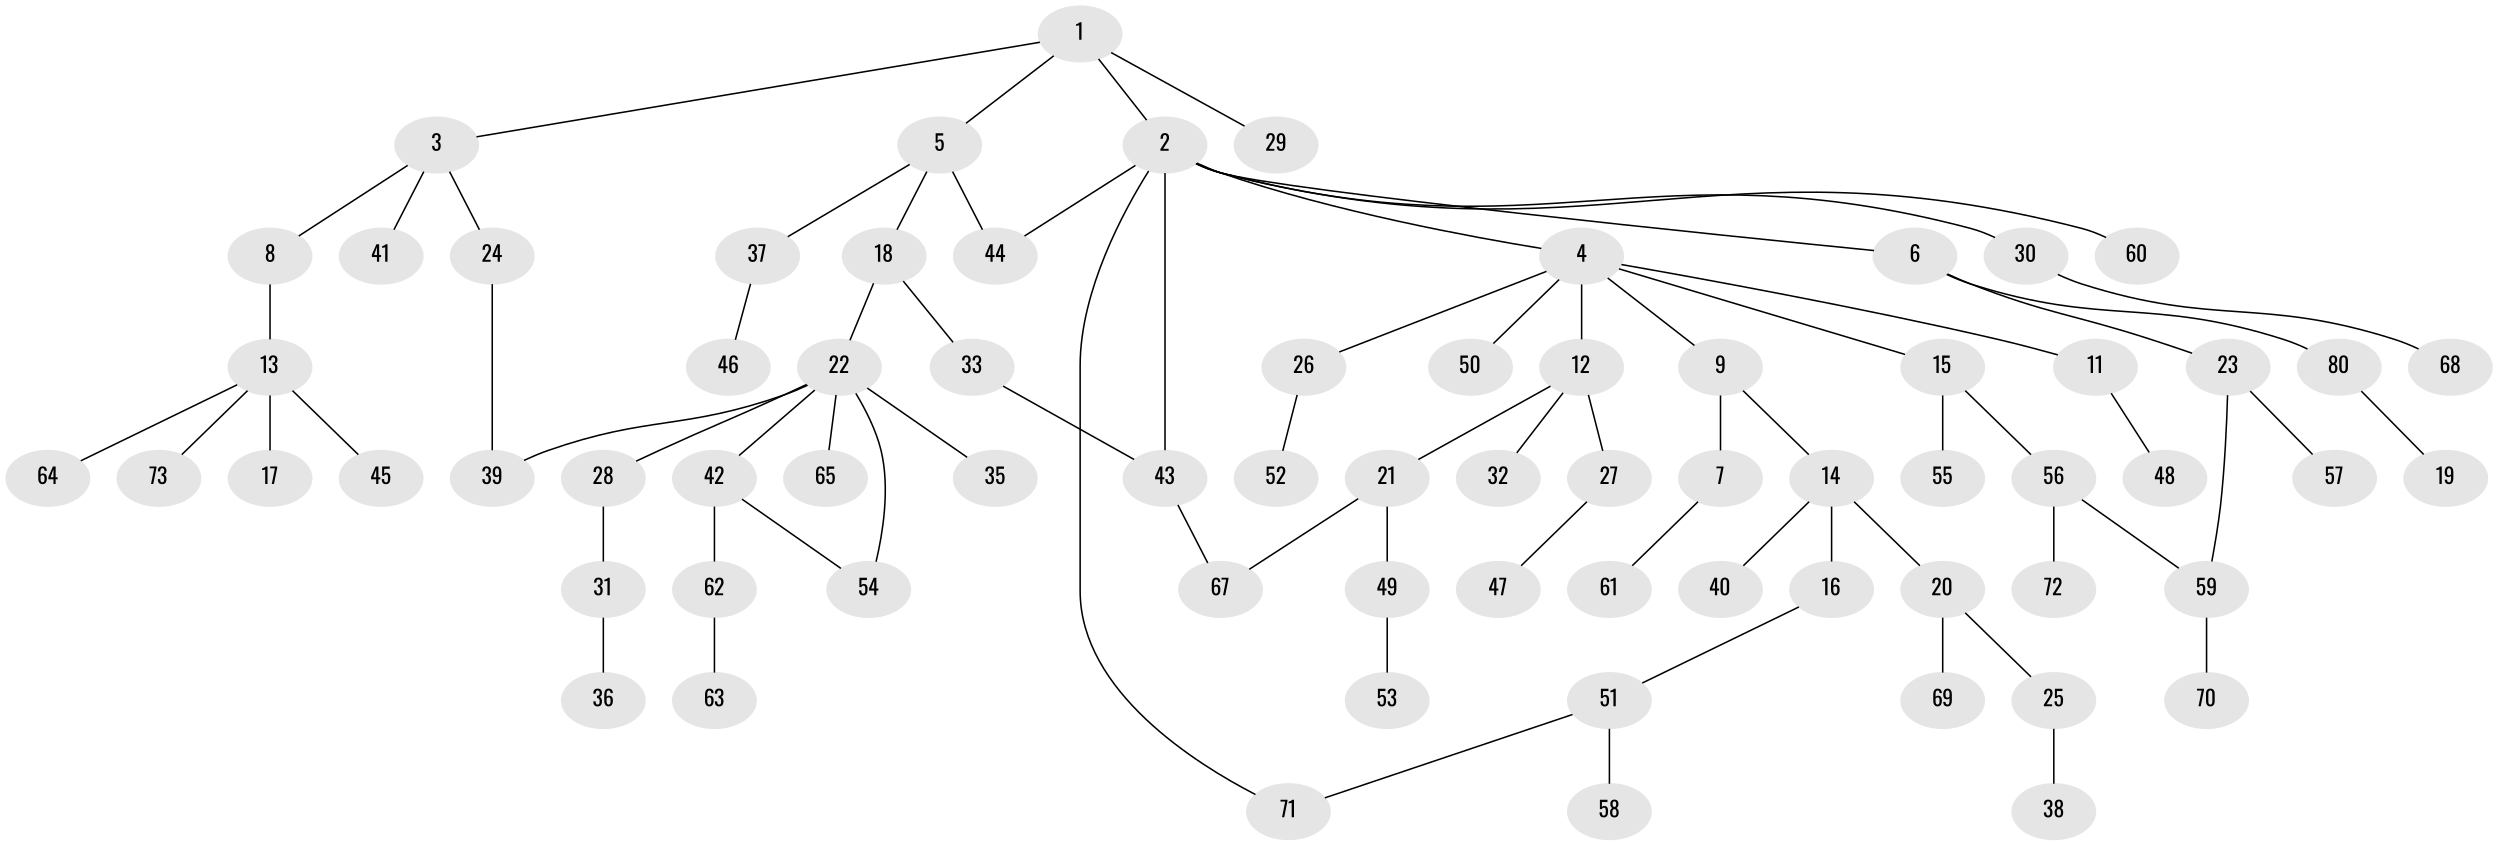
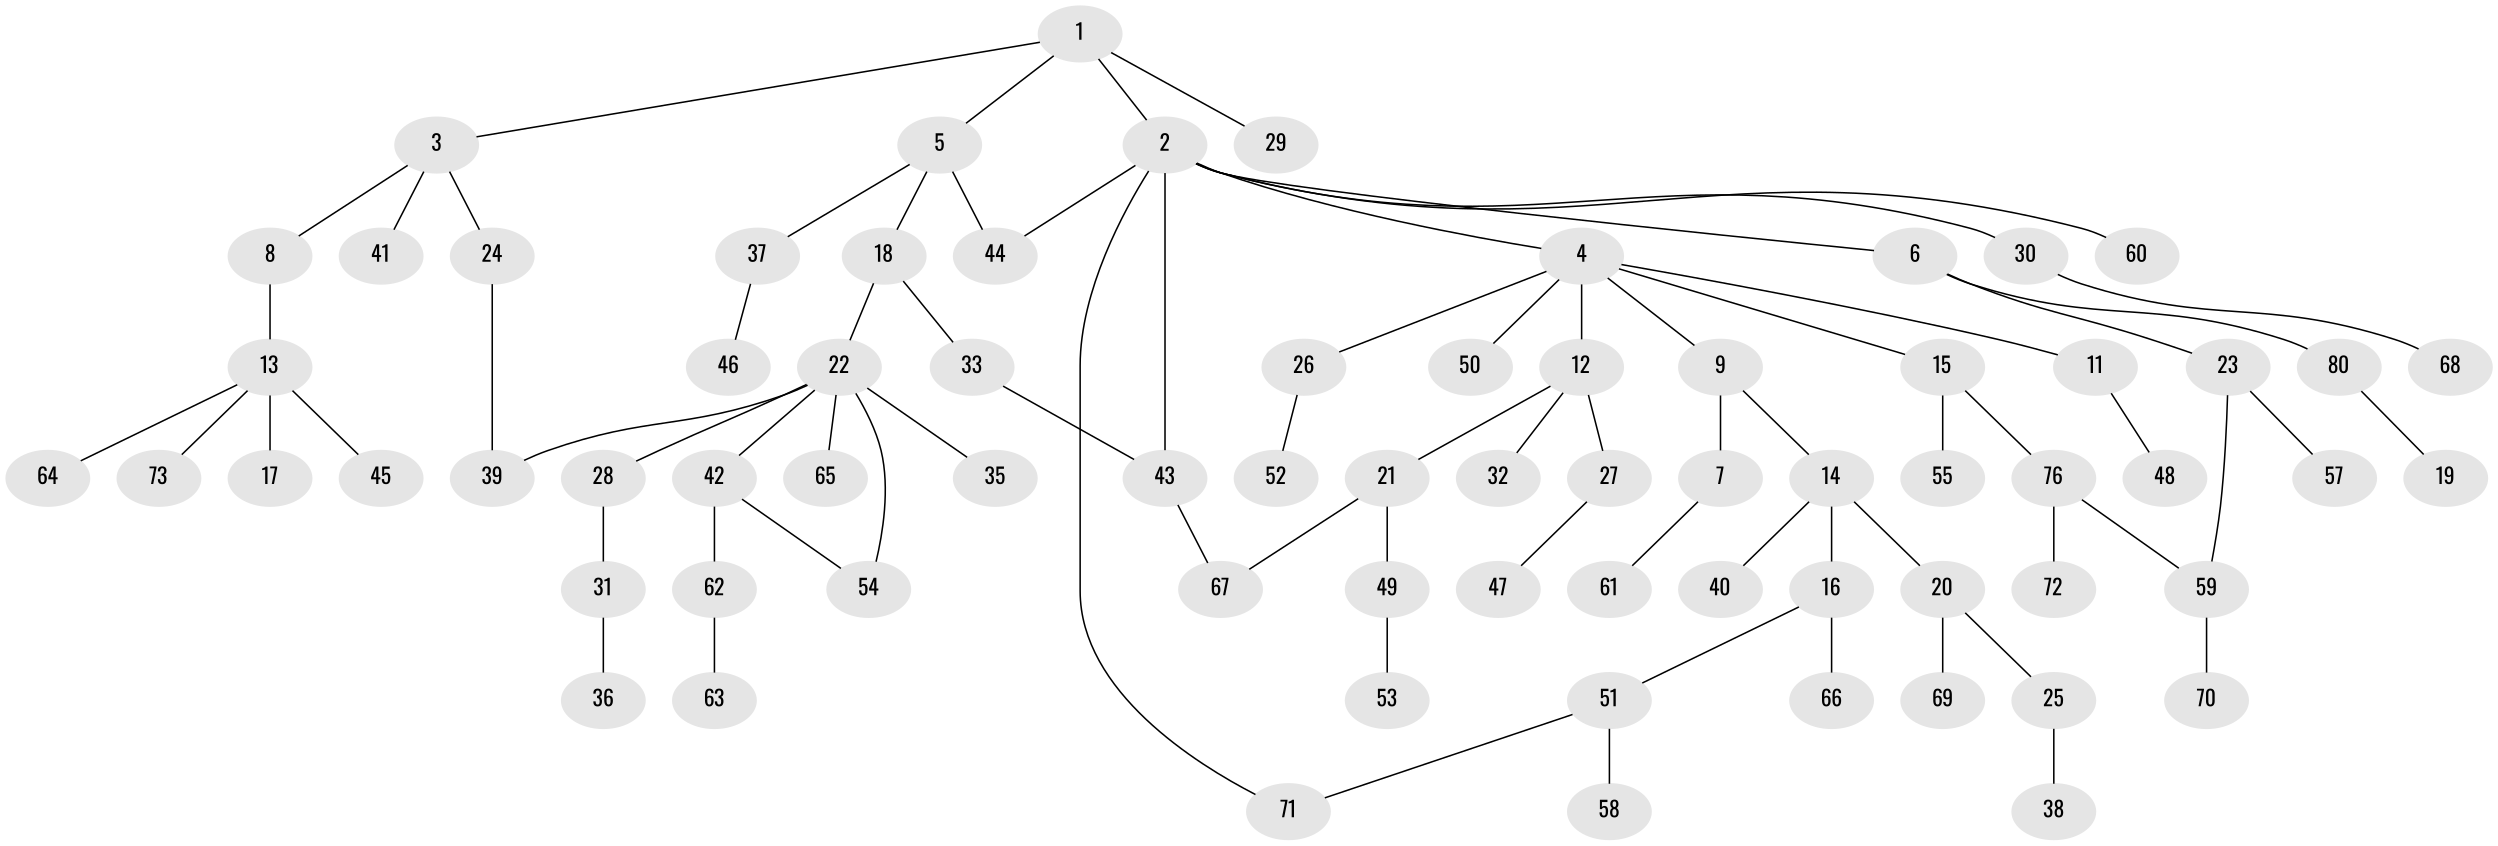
(2054, 478) -> (2054, 478)
none -> (1832, 701)
